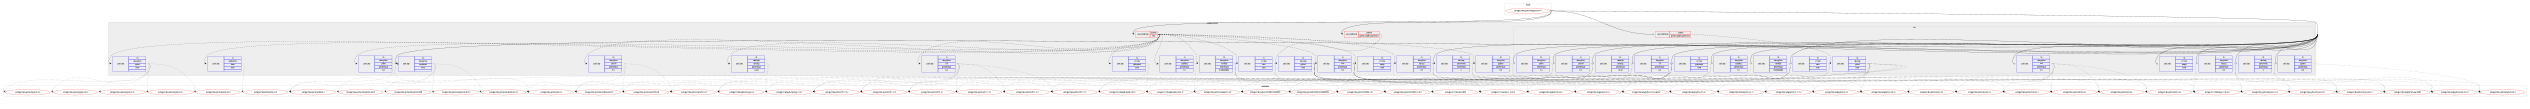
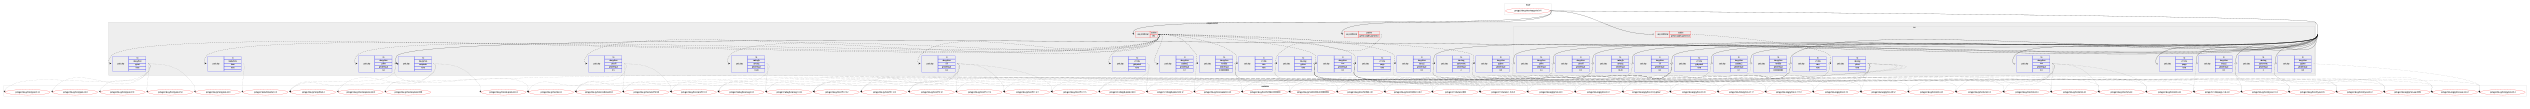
(456, 92) -> none
